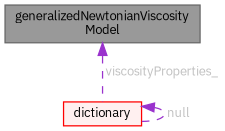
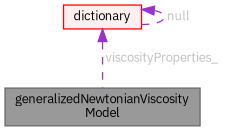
(103, 79) -> (103, 65)
